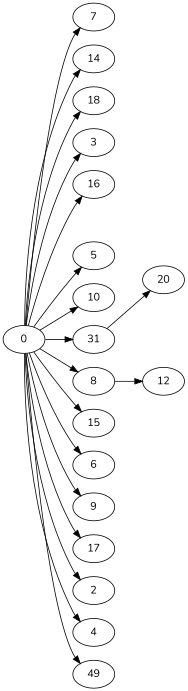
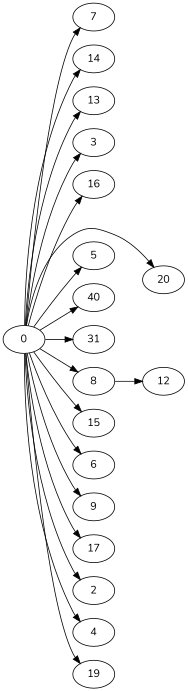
(94, 101) -> (94, 101)
(94, 298) -> (94, 298)
(126, 312) -> (66, 240)
(94, 674) -> (94, 674)
